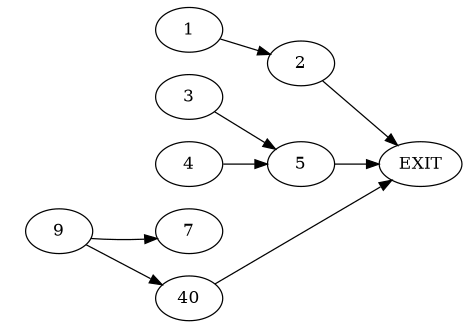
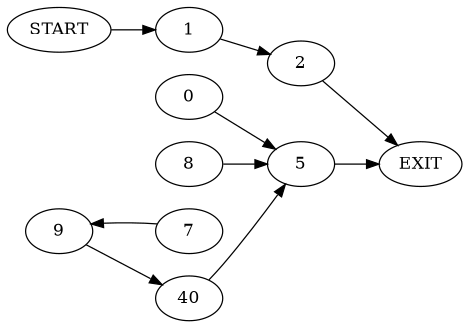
none -> (59, 30)
(189, 97) -> (189, 97)
(189, 164) -> (189, 164)
(298, 235) -> (245, 238)
(118, 240) -> (131, 223)
